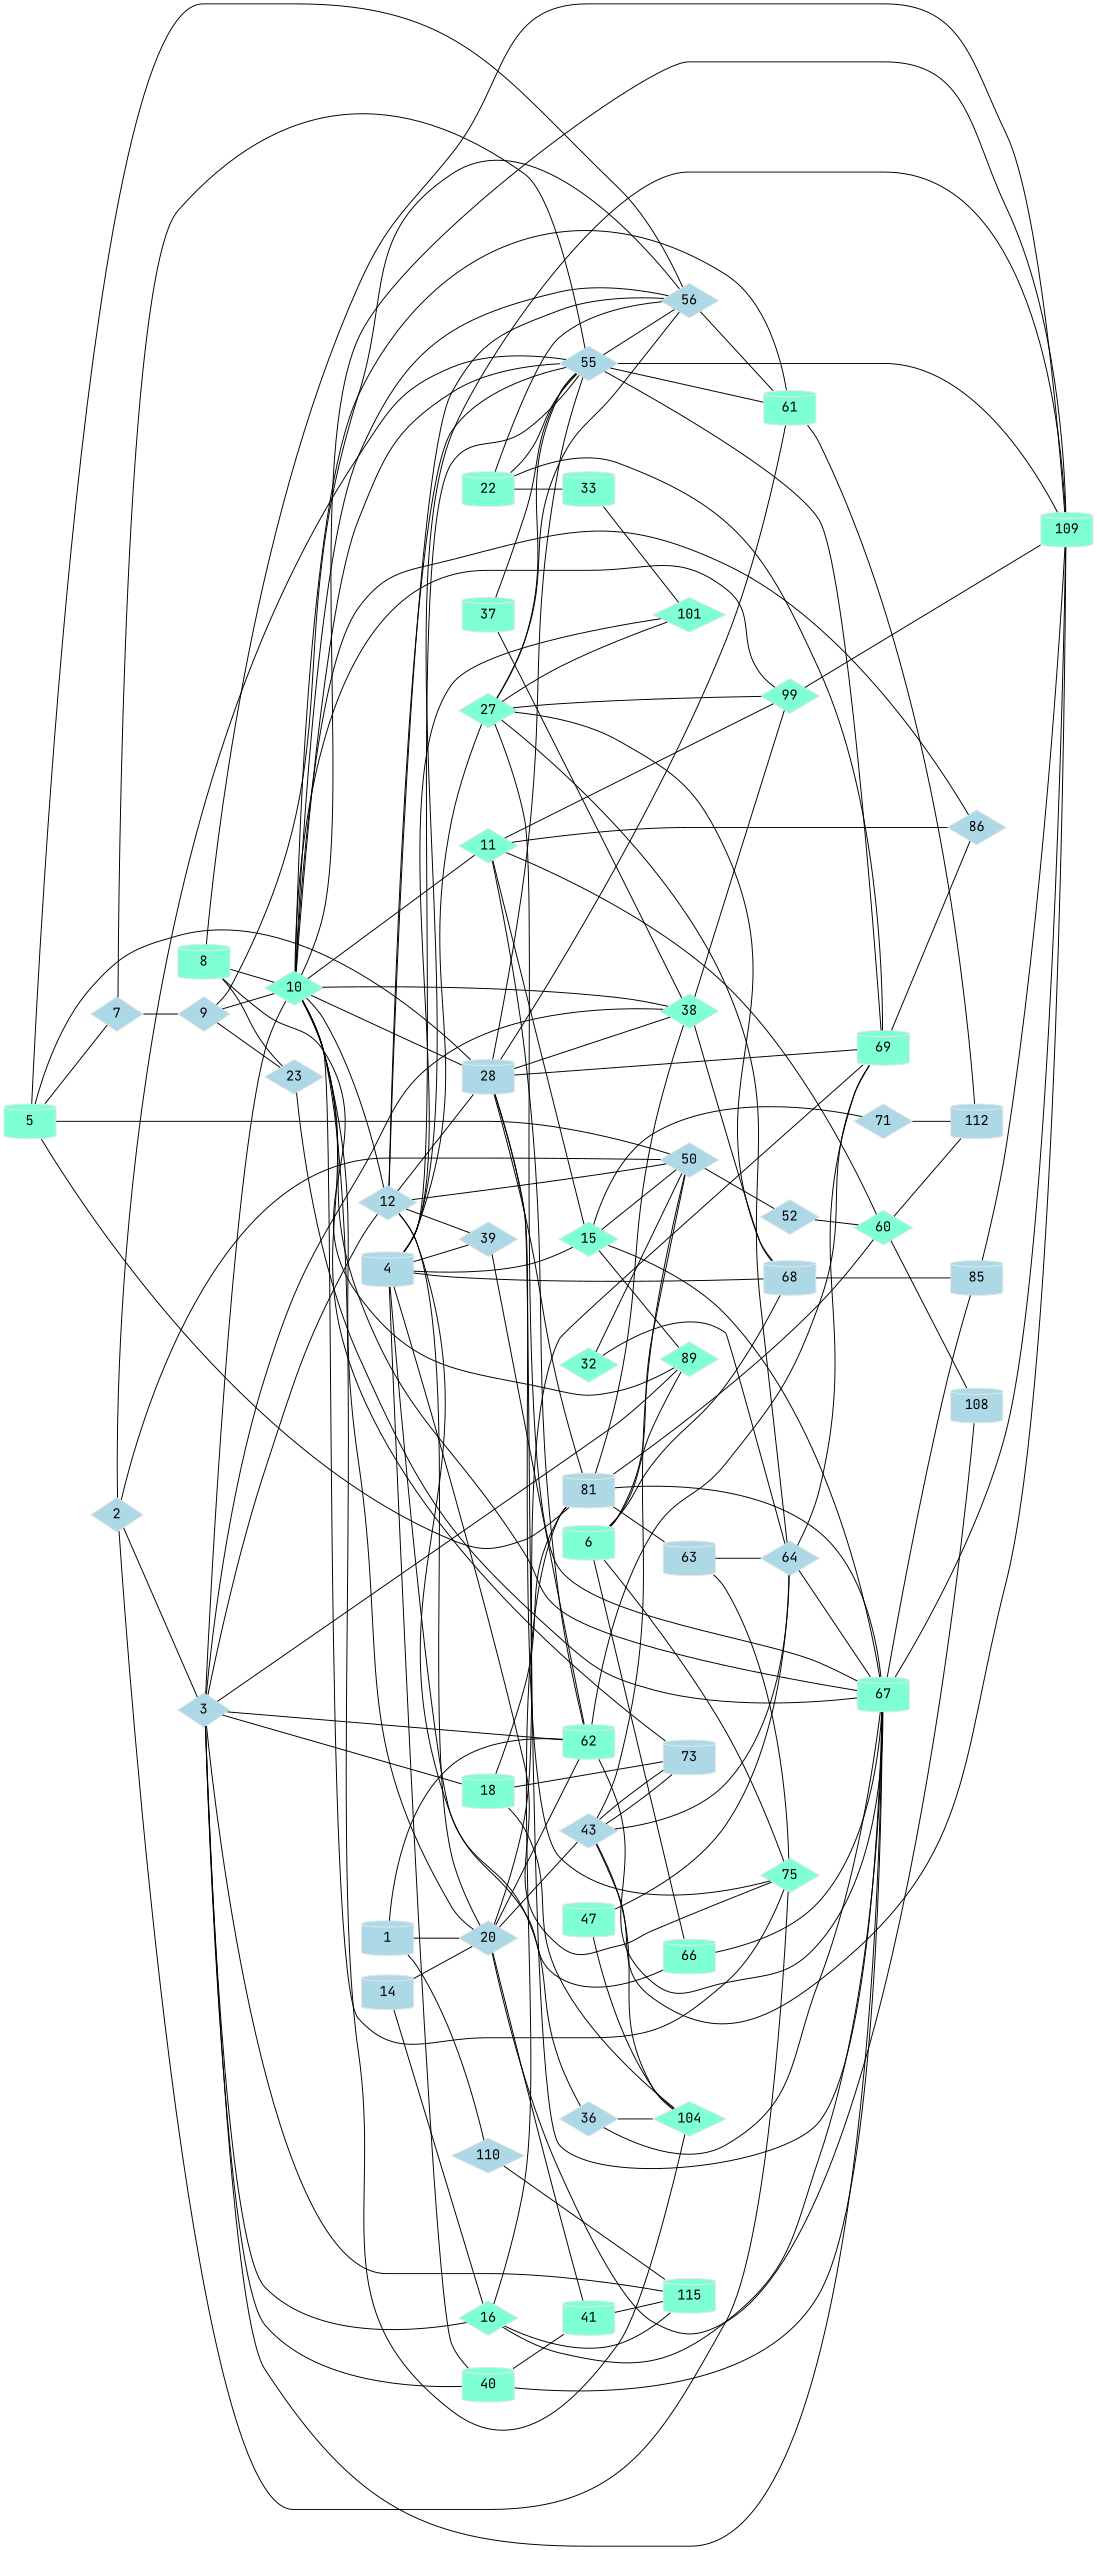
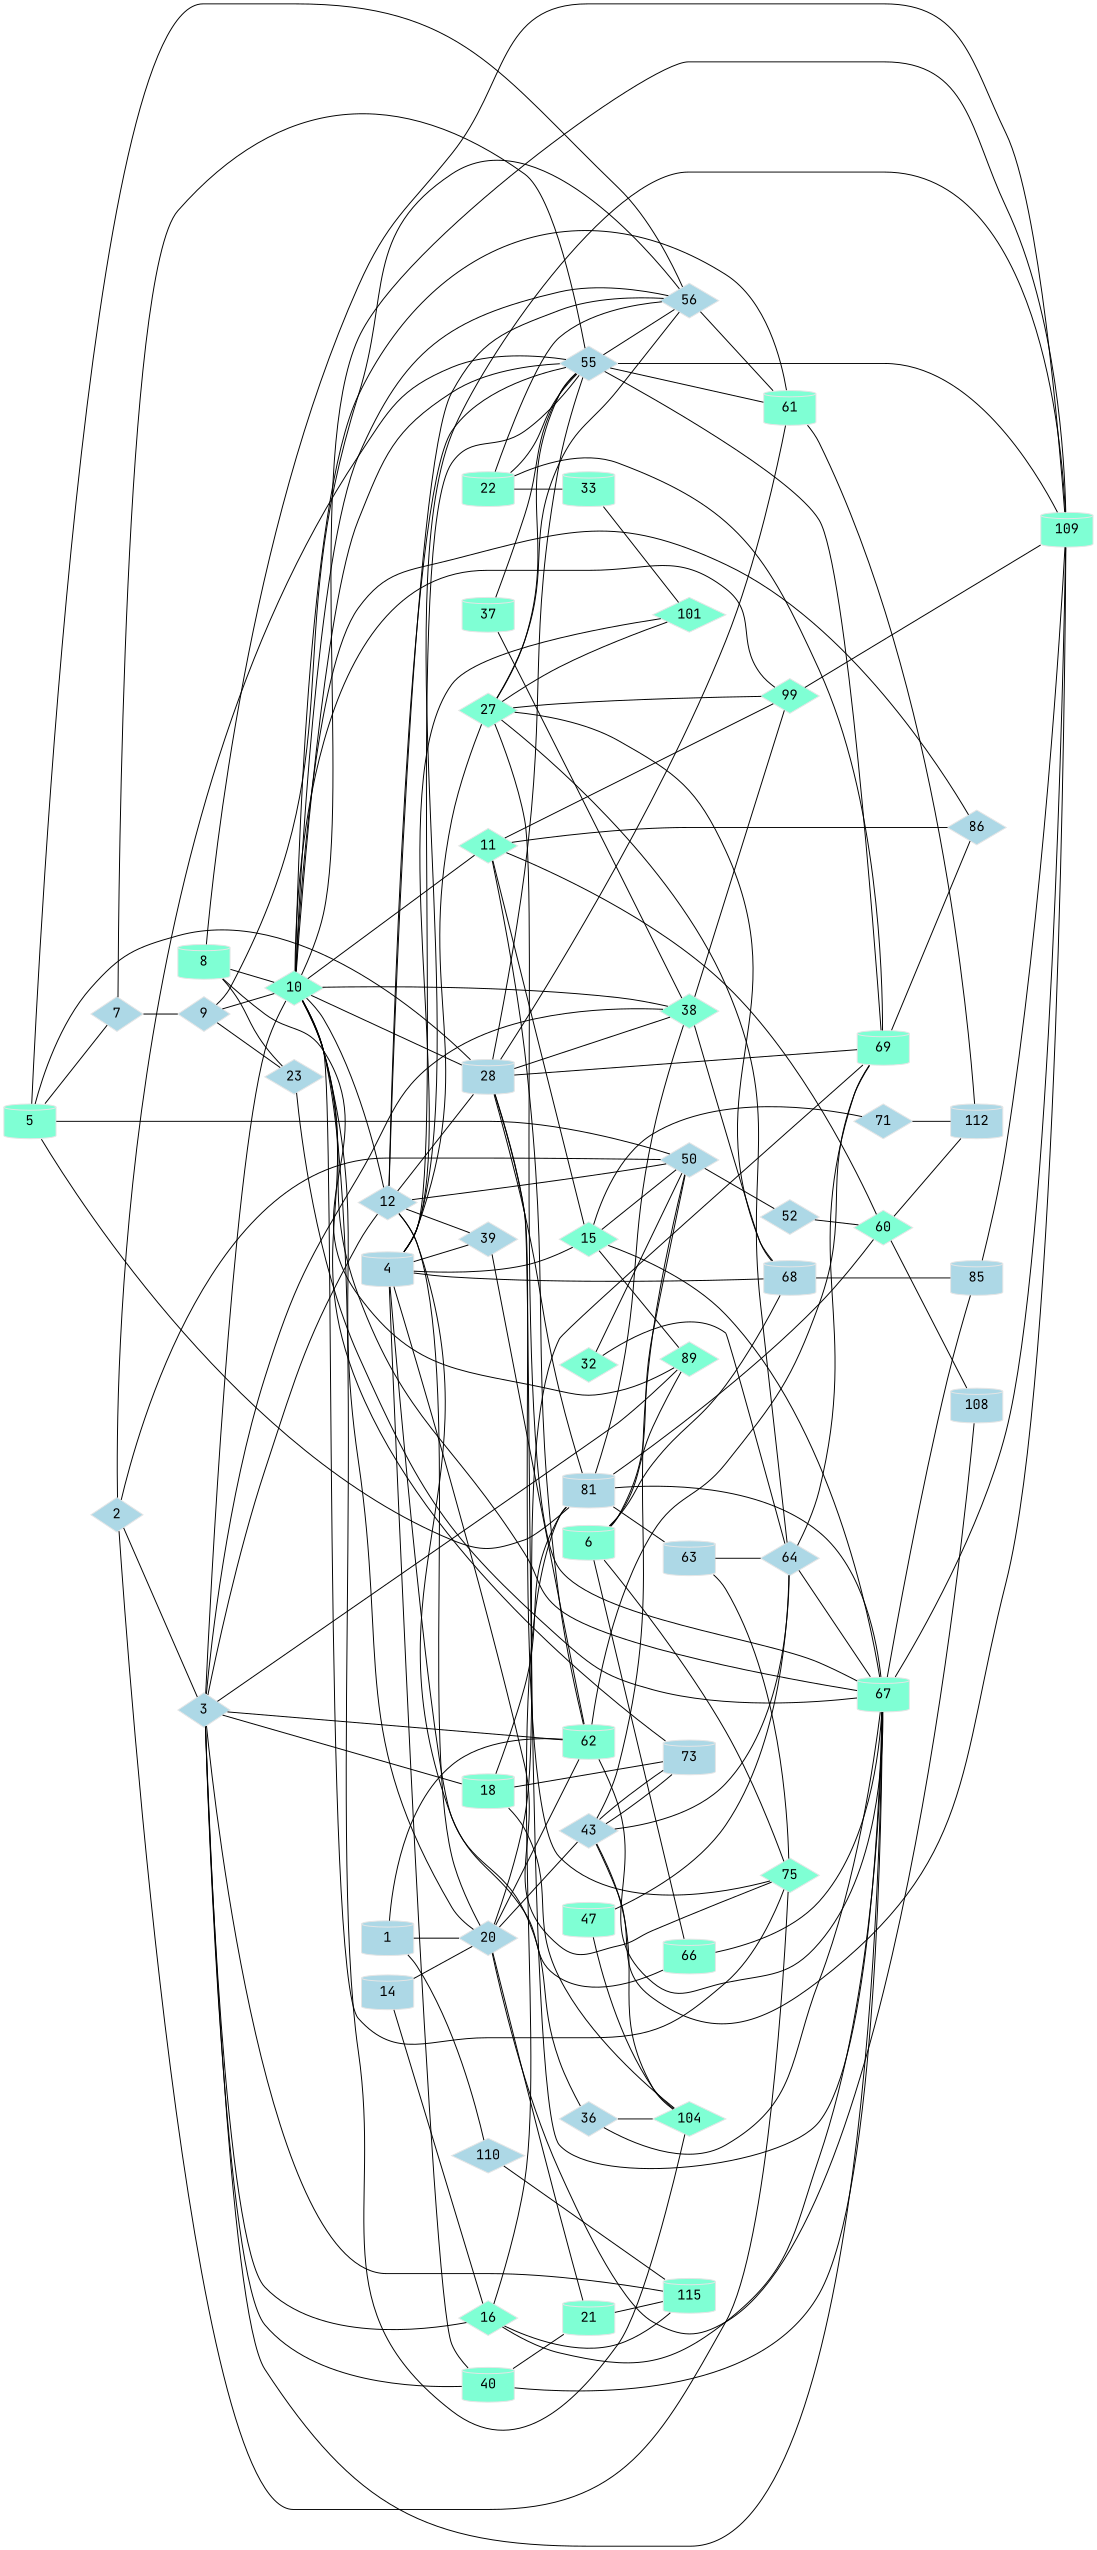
(589, 2318) -> (589, 2318)
